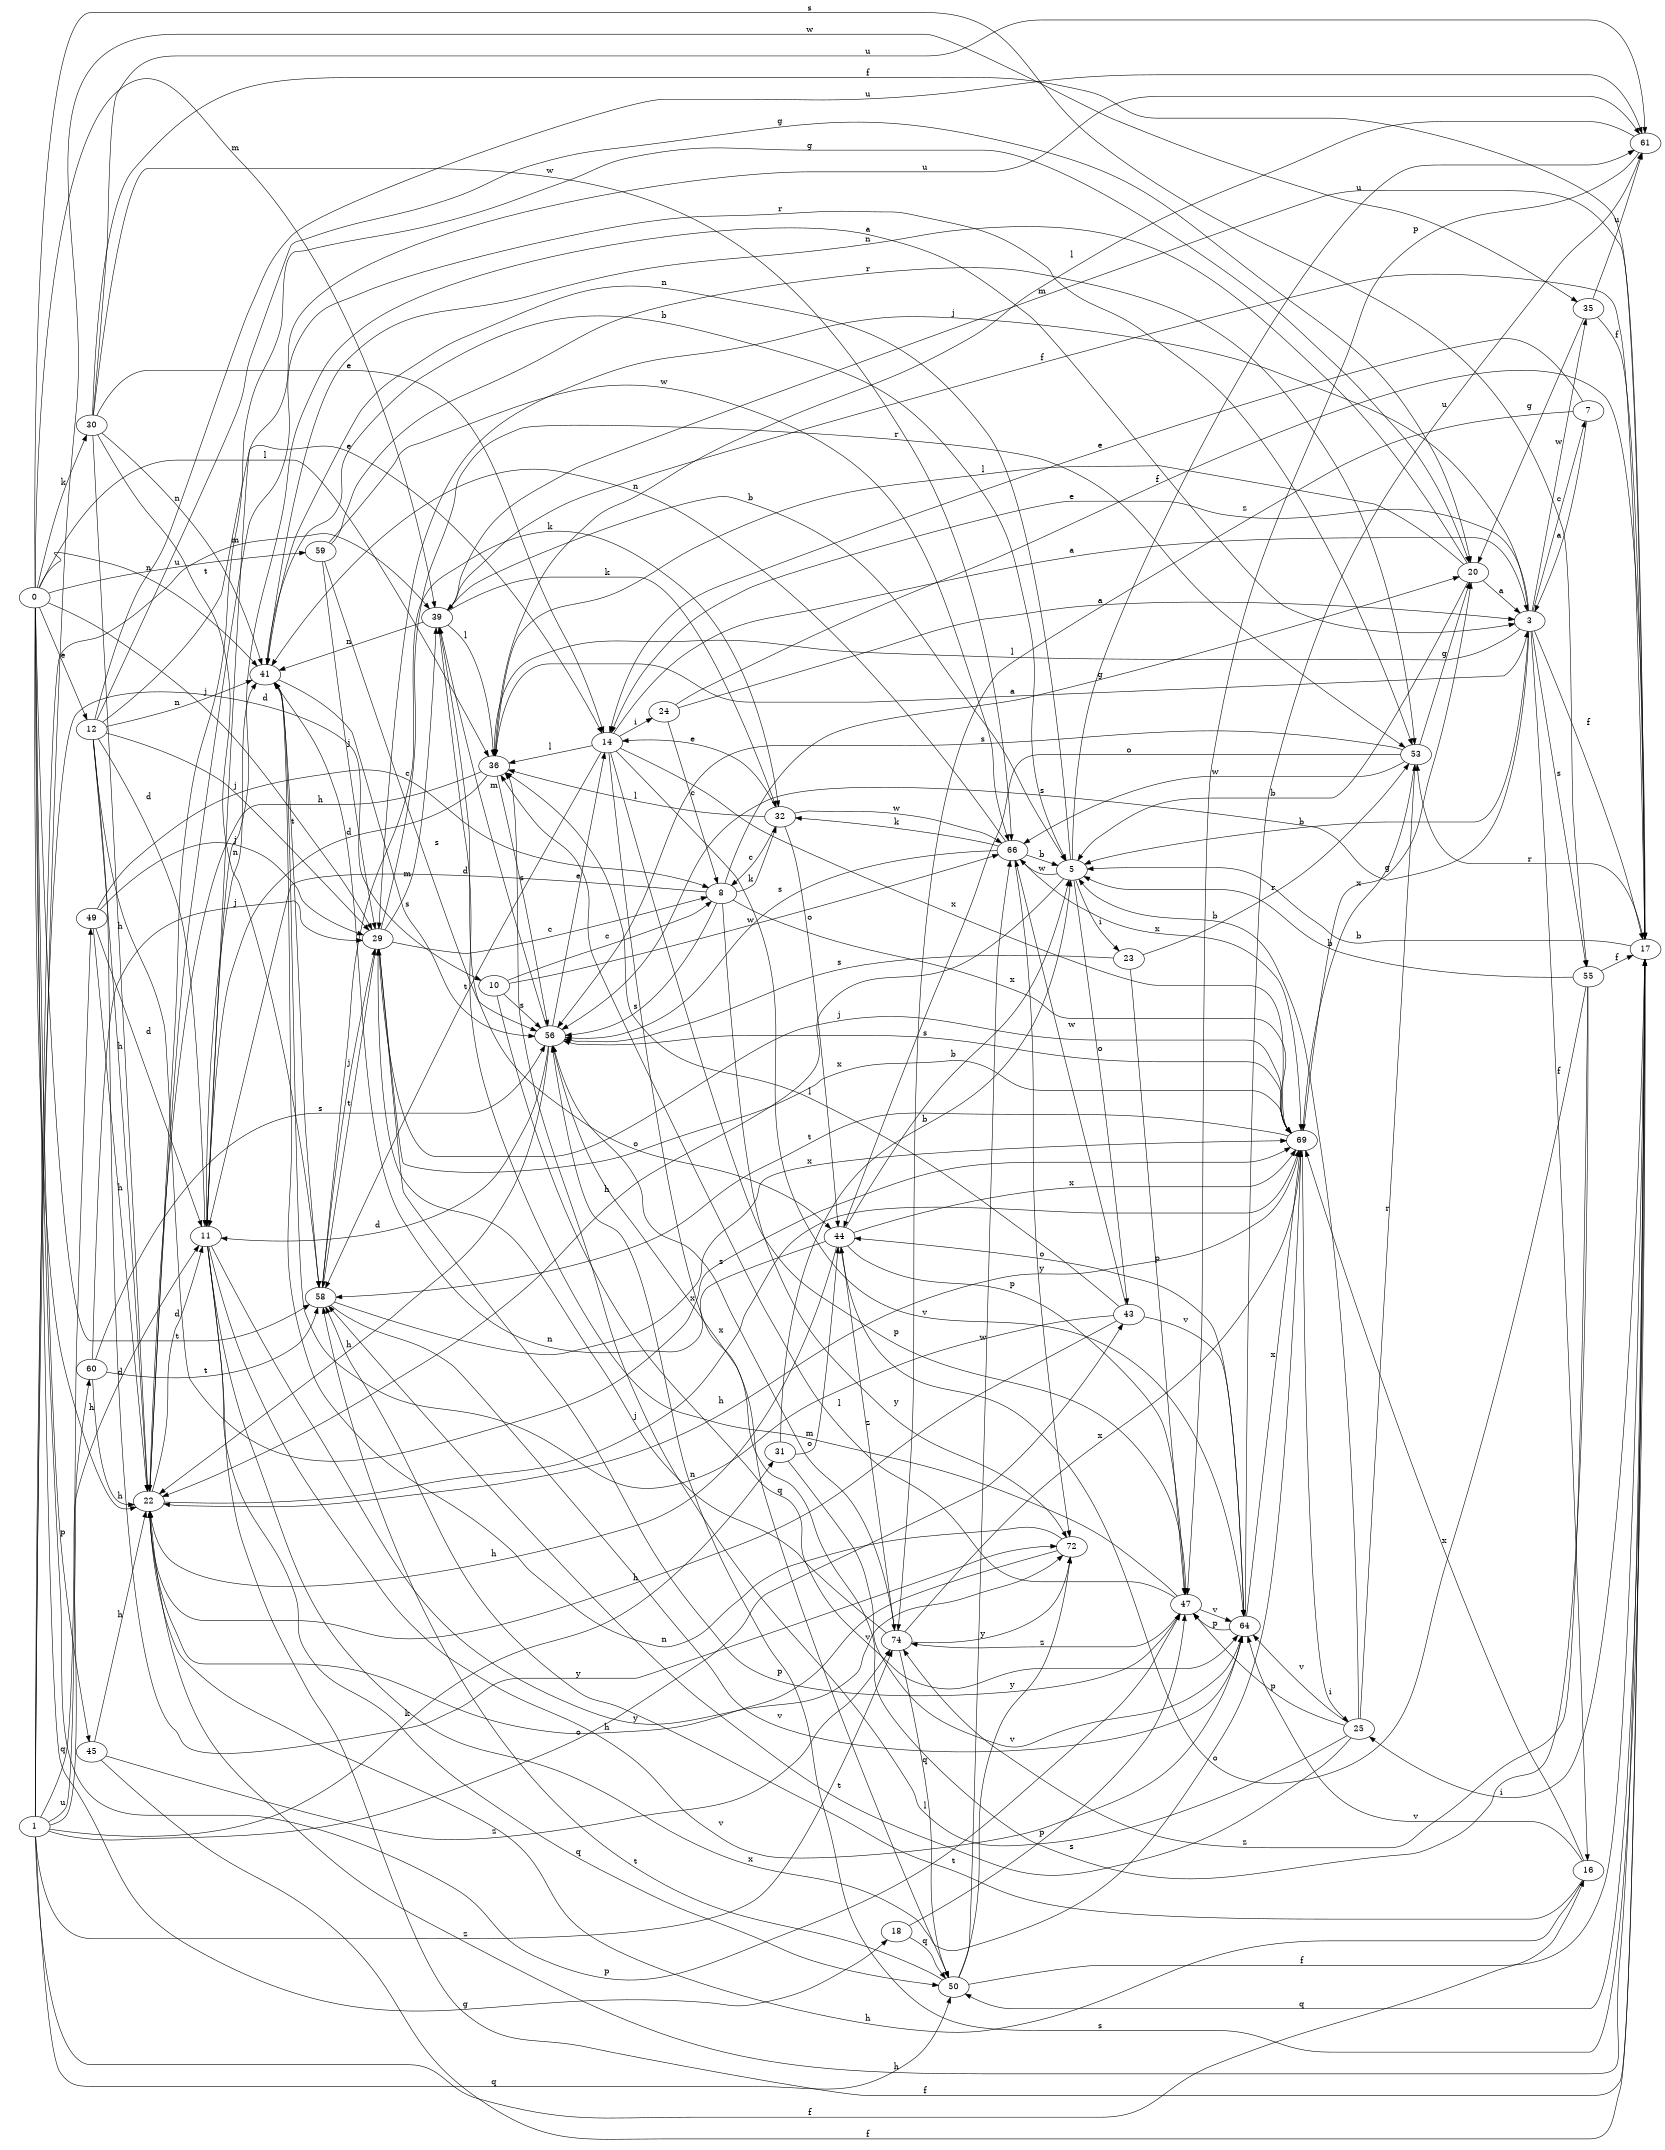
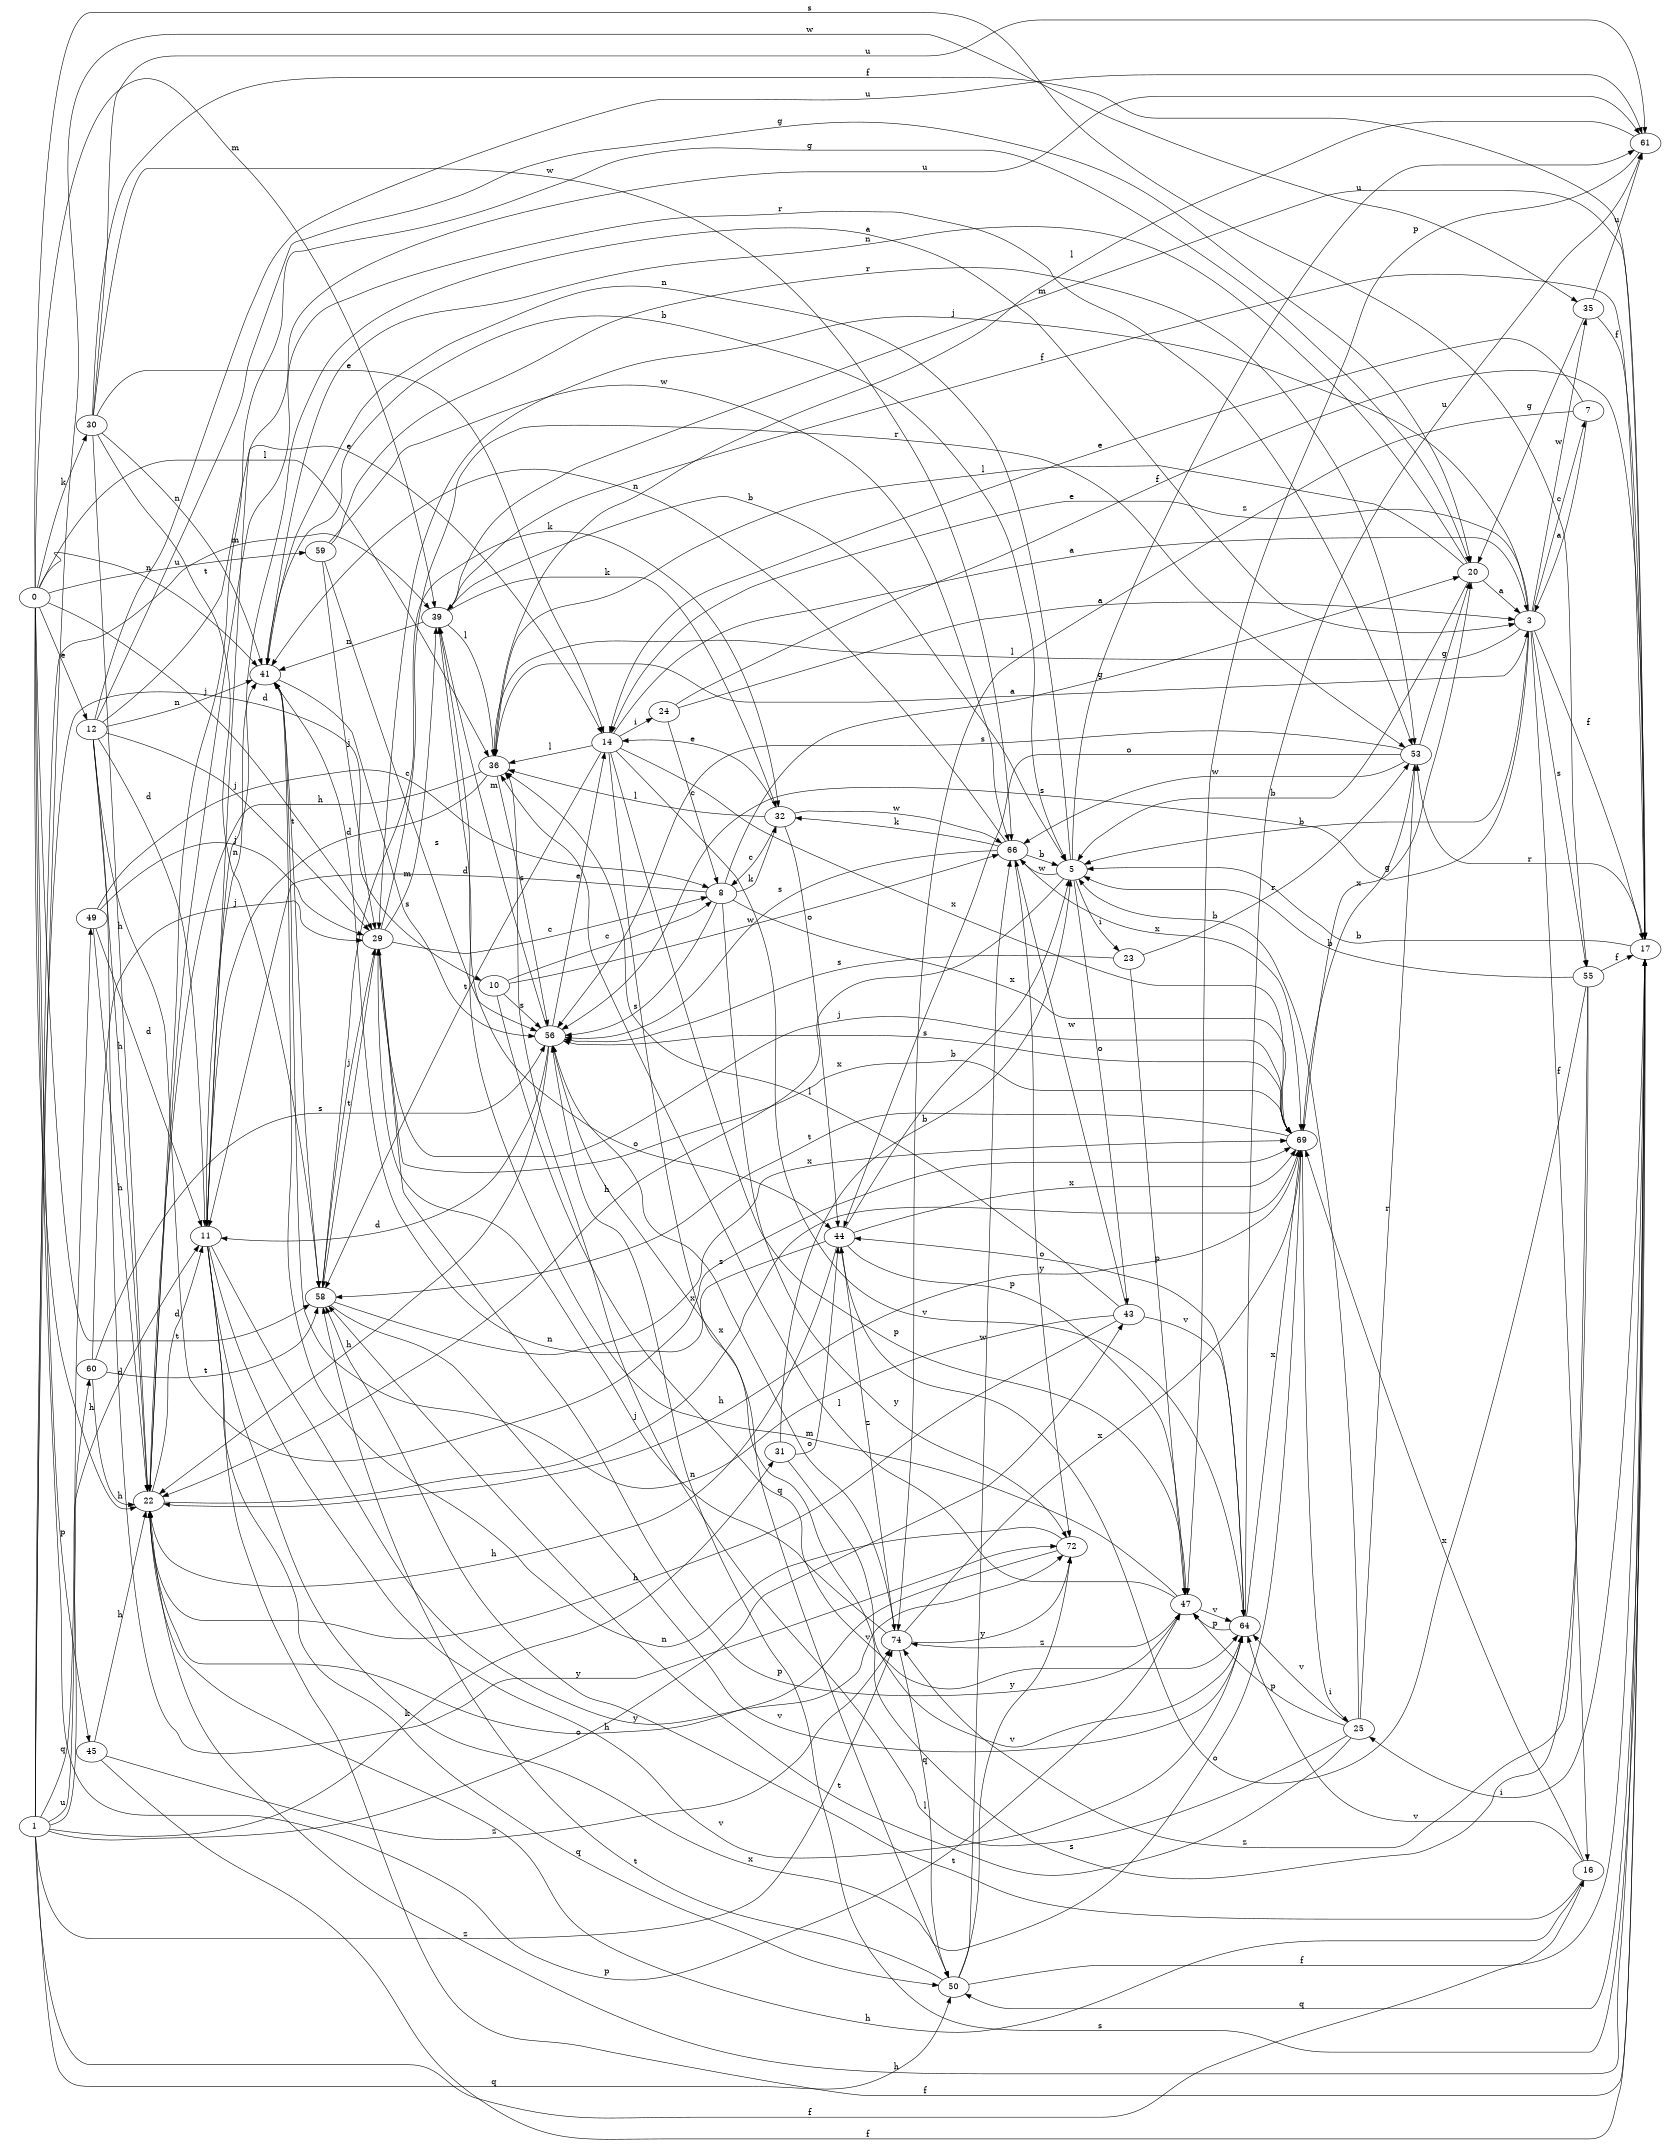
(897, 1932) -> none
